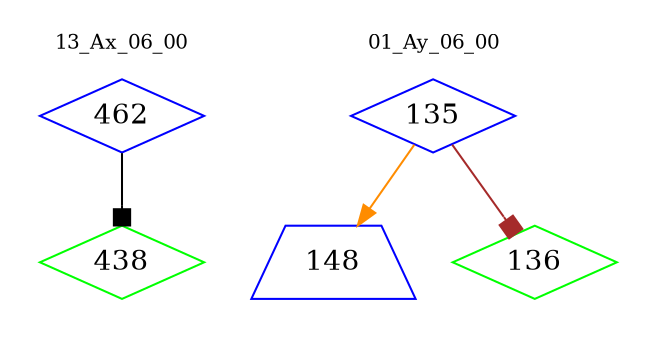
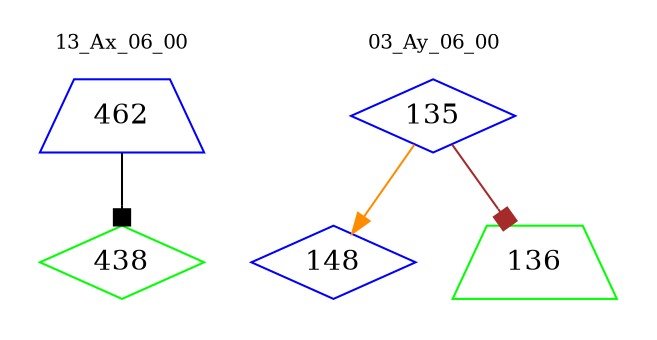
(434, 44) -> (434, 44)
(122, 116) -> (122, 116)
(333, 262) -> (333, 262)
(535, 262) -> (535, 262)
